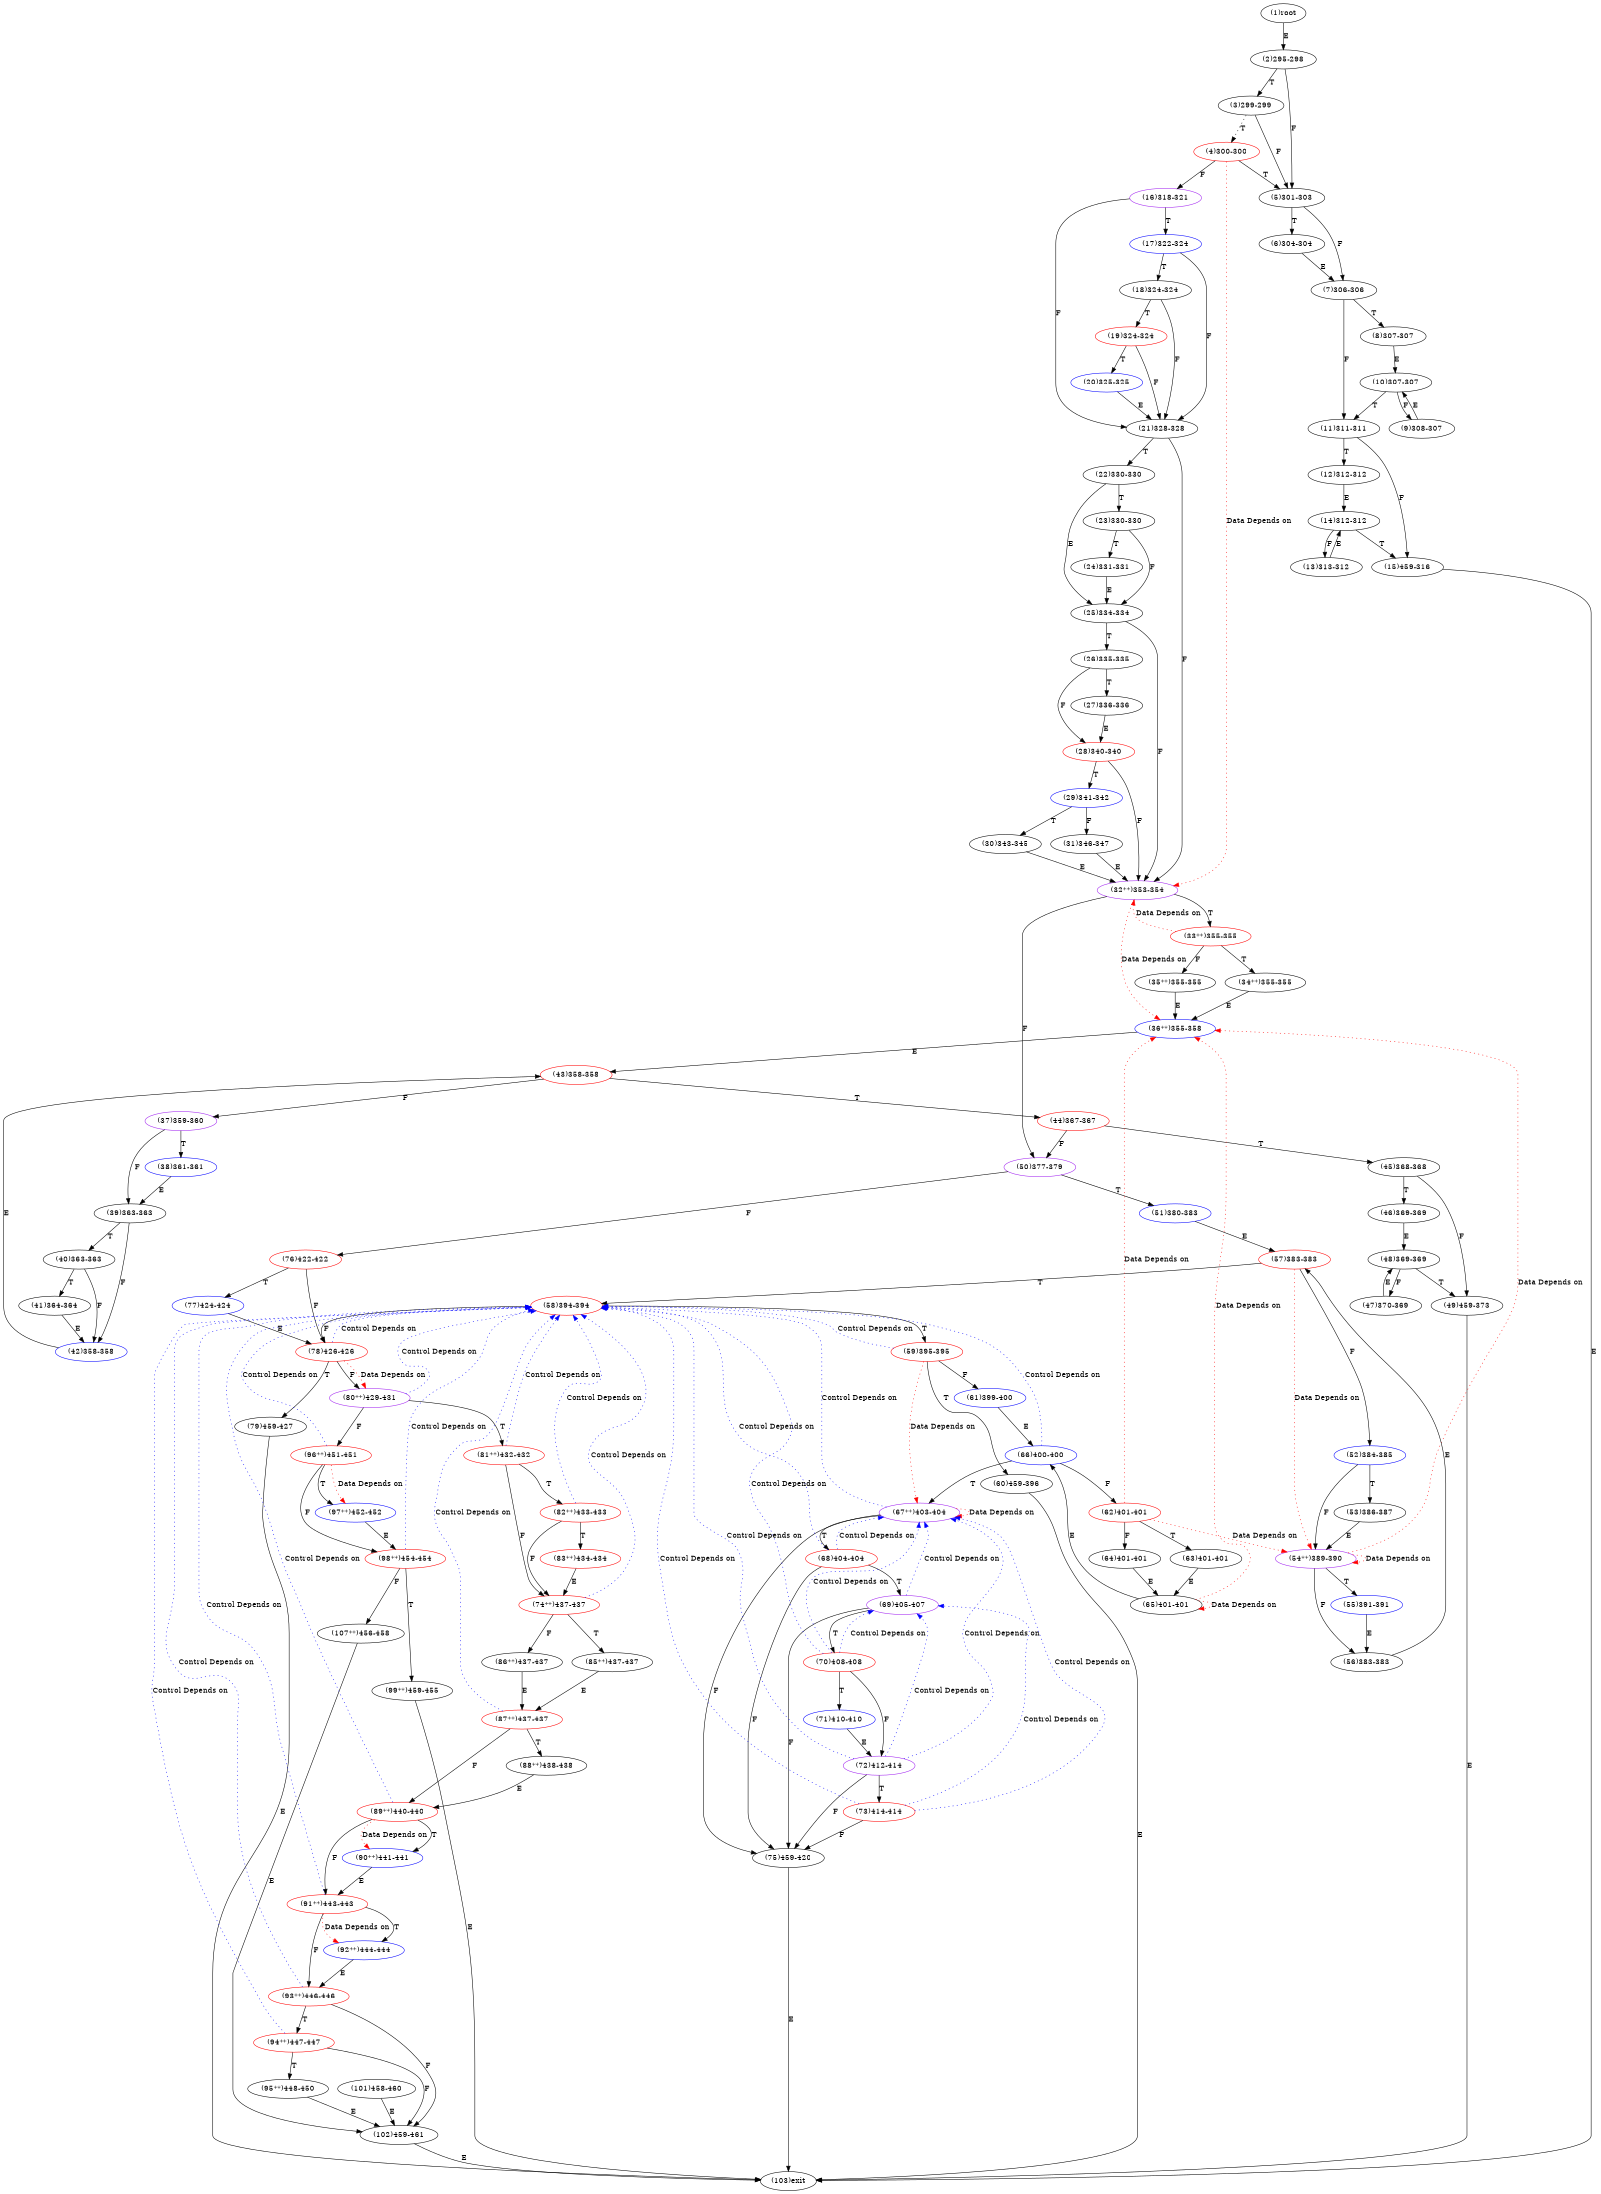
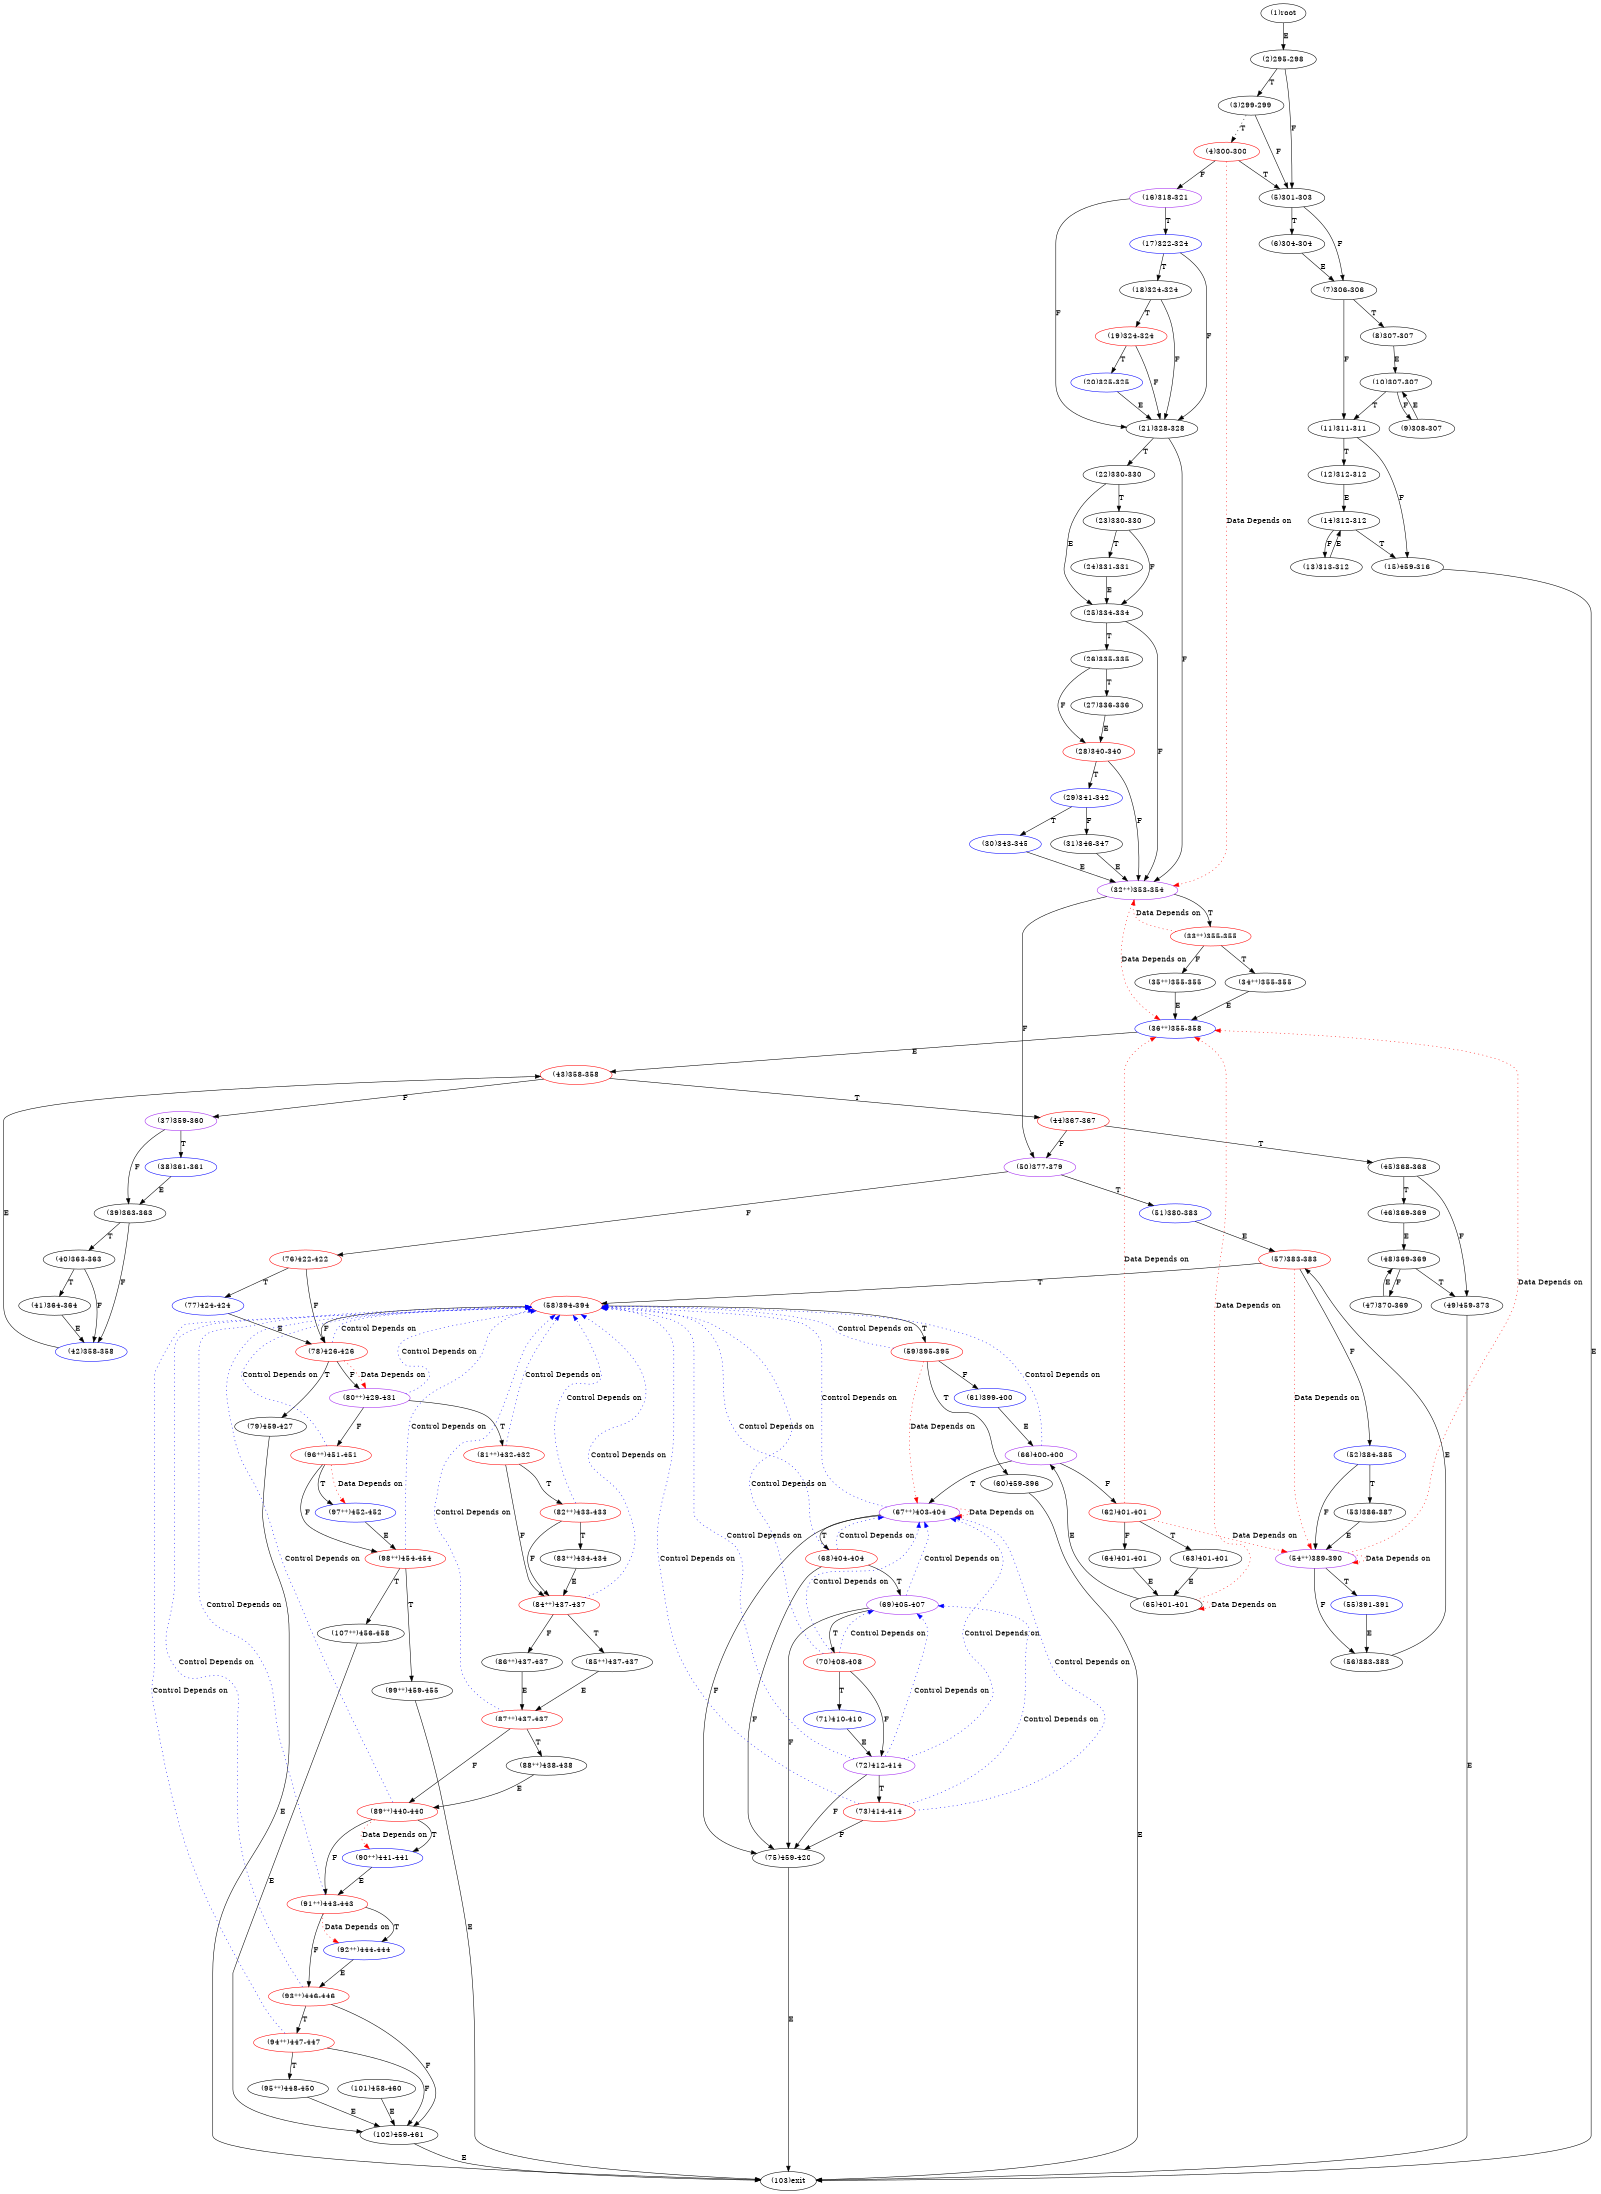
(1005, 844) -> (1005, 844)
(1041, 1455) -> (1041, 1455)
(580, 1559) -> (580, 1559)
(397, 1582) -> (397, 1582)
(559, 1605) -> (559, 1605)
